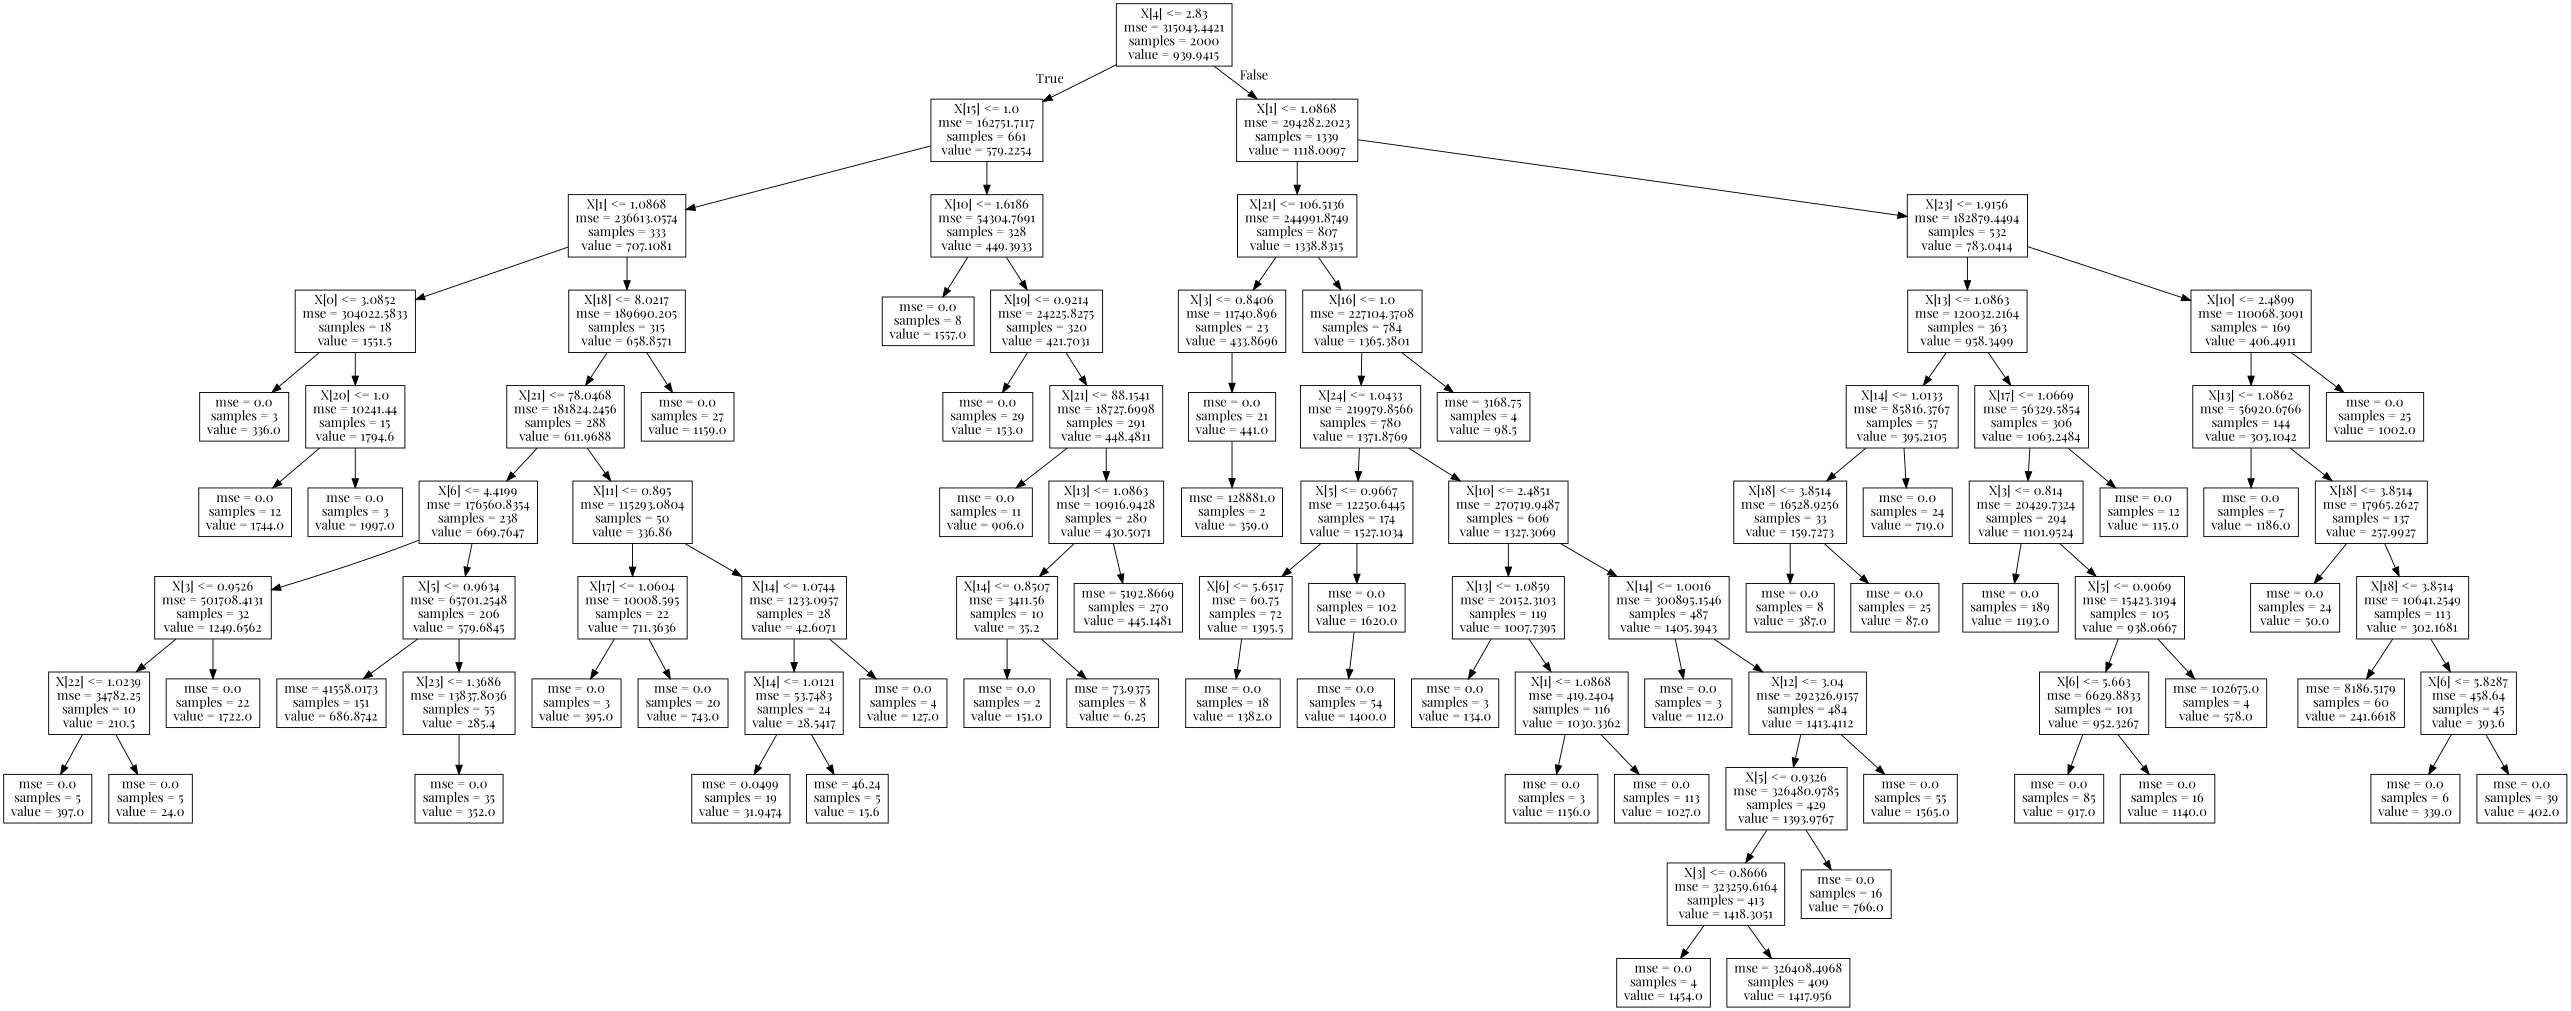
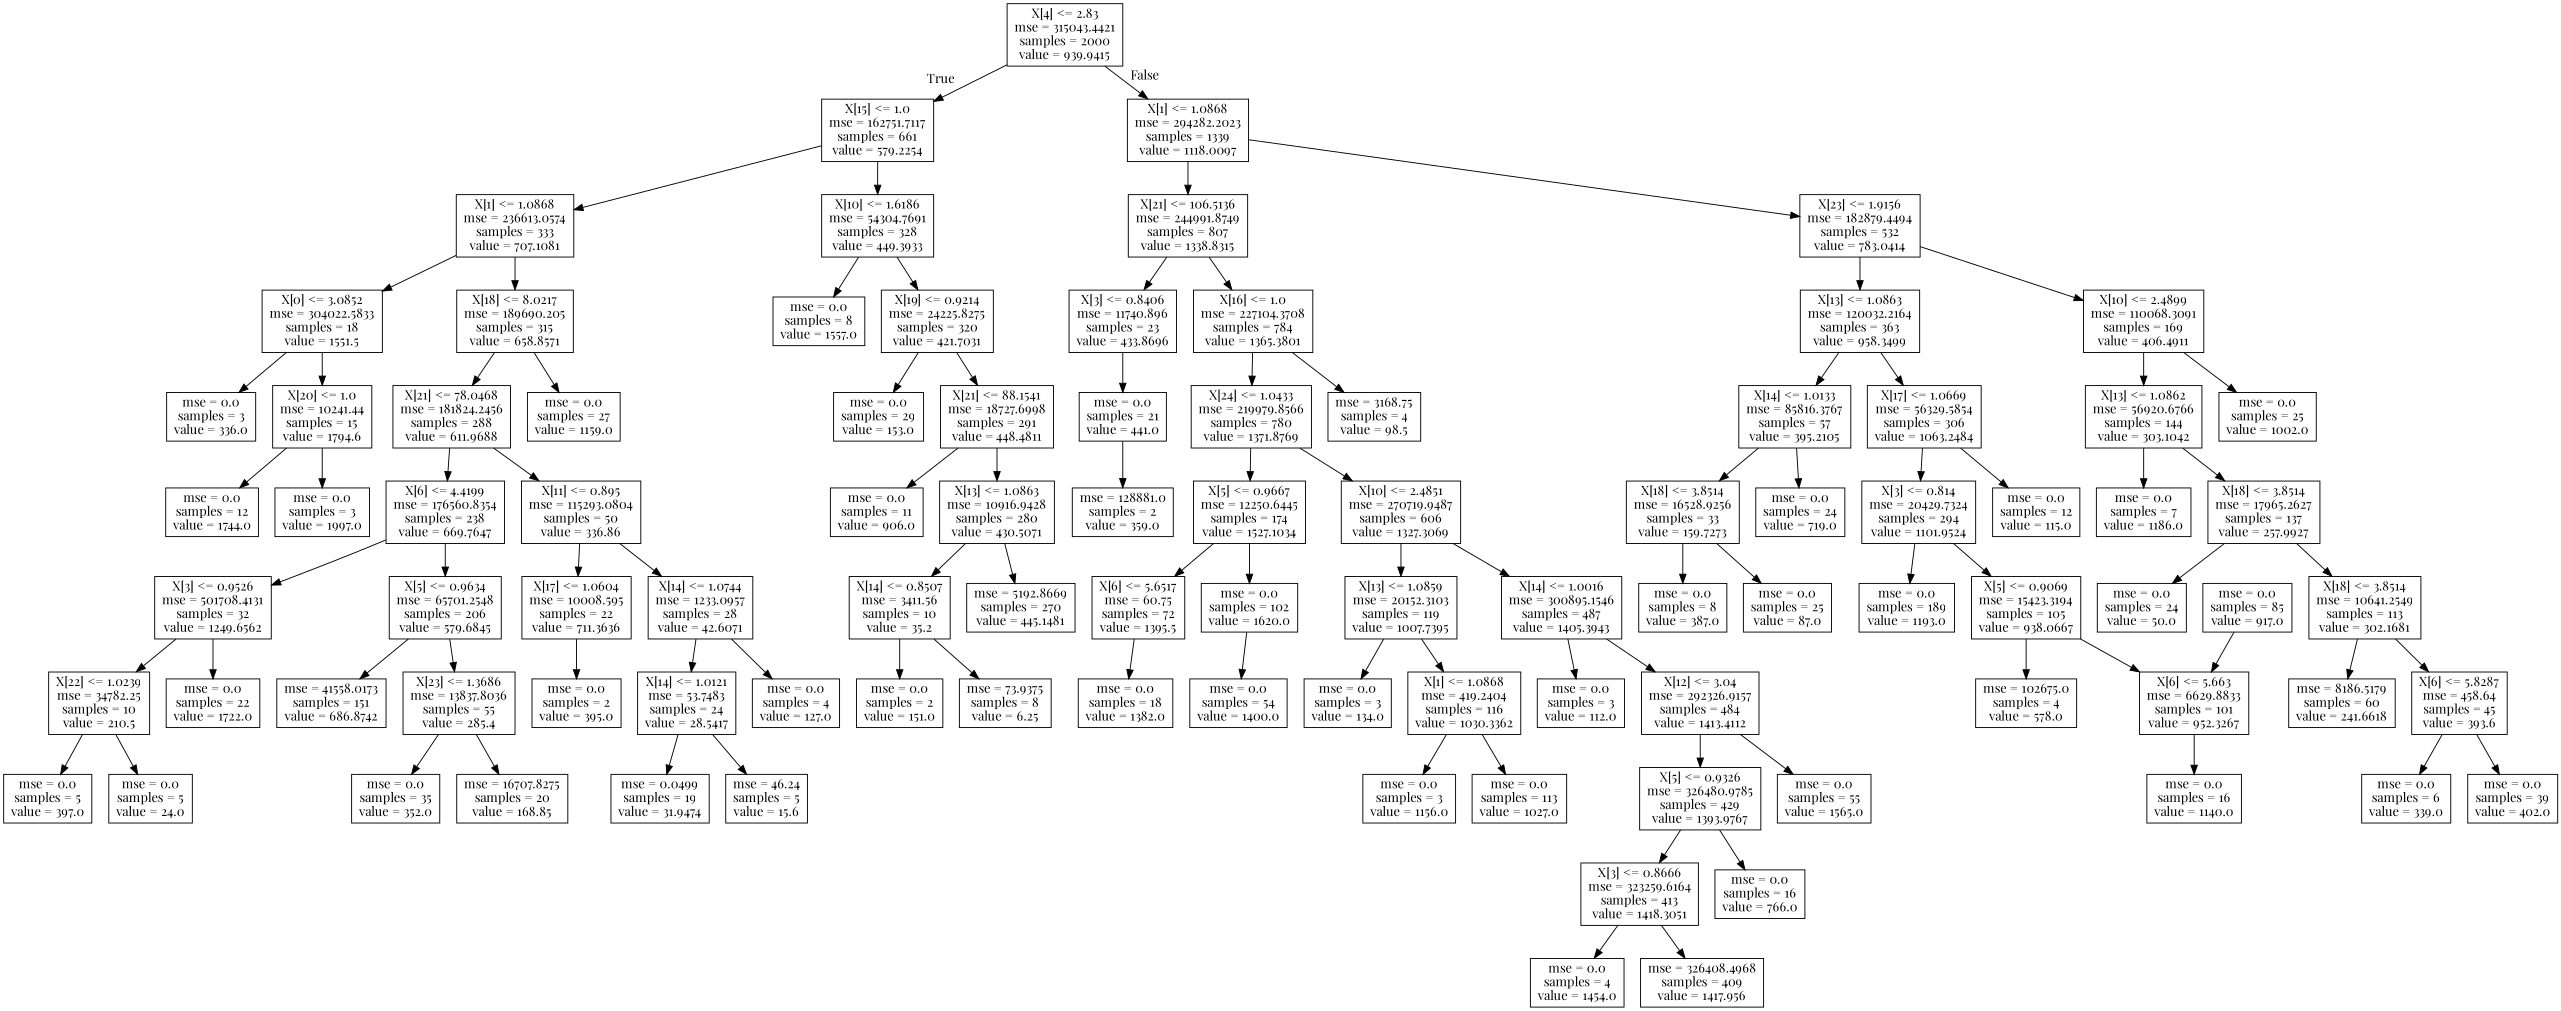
(577, 703) -> (577, 703)
(683, 703) -> none
(2077, 750) -> (2225, 648)
none -> (512, 799)
